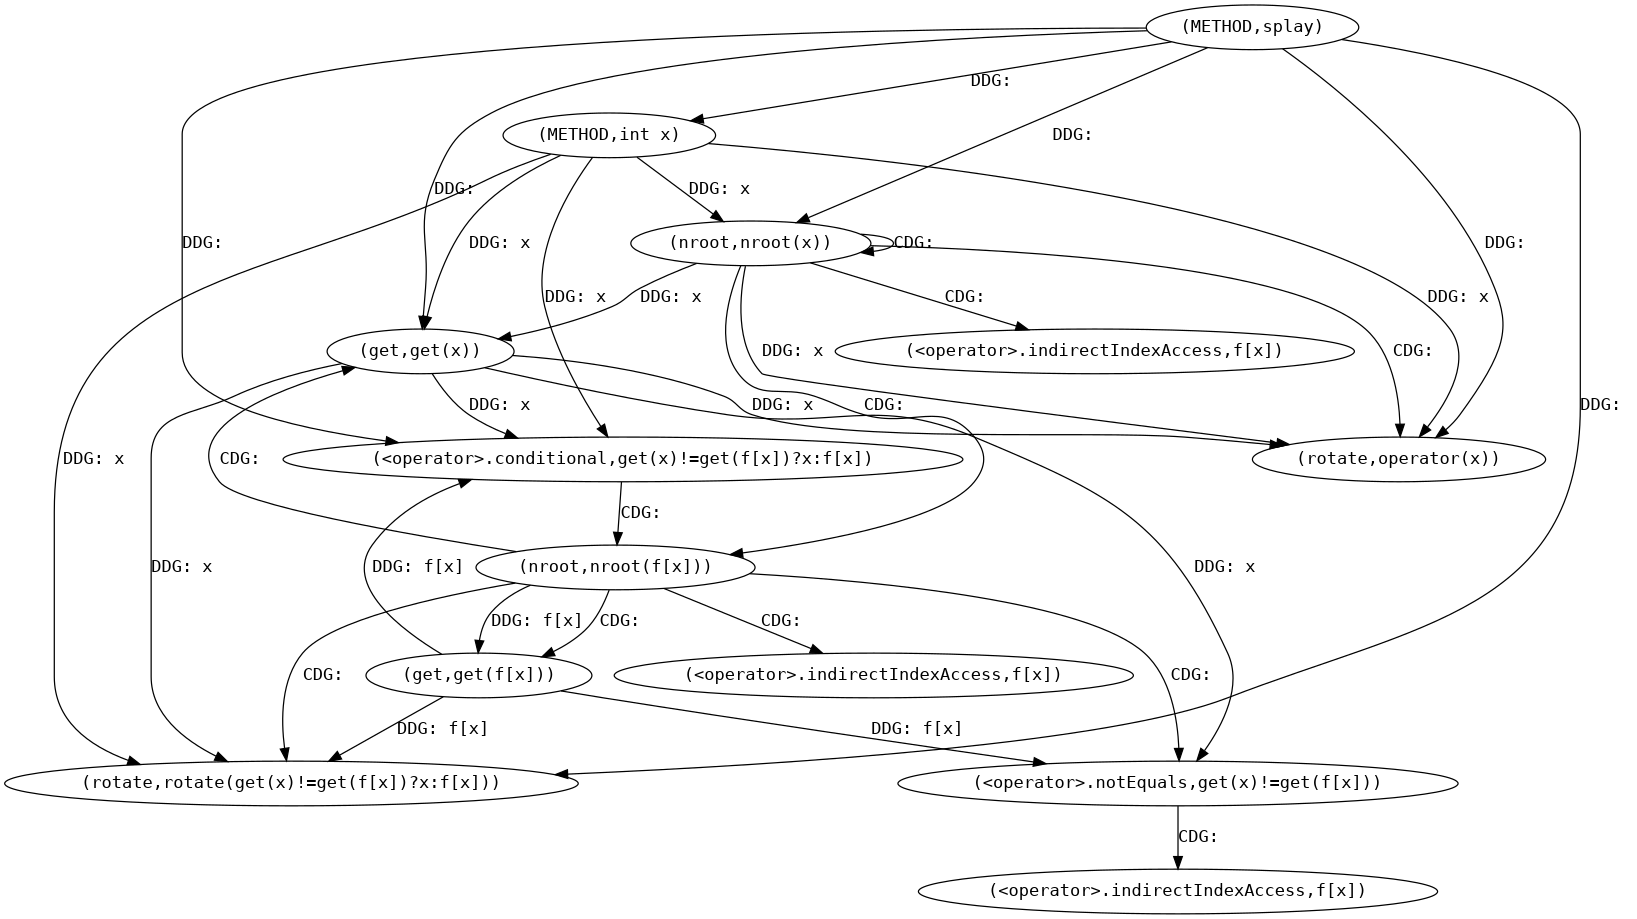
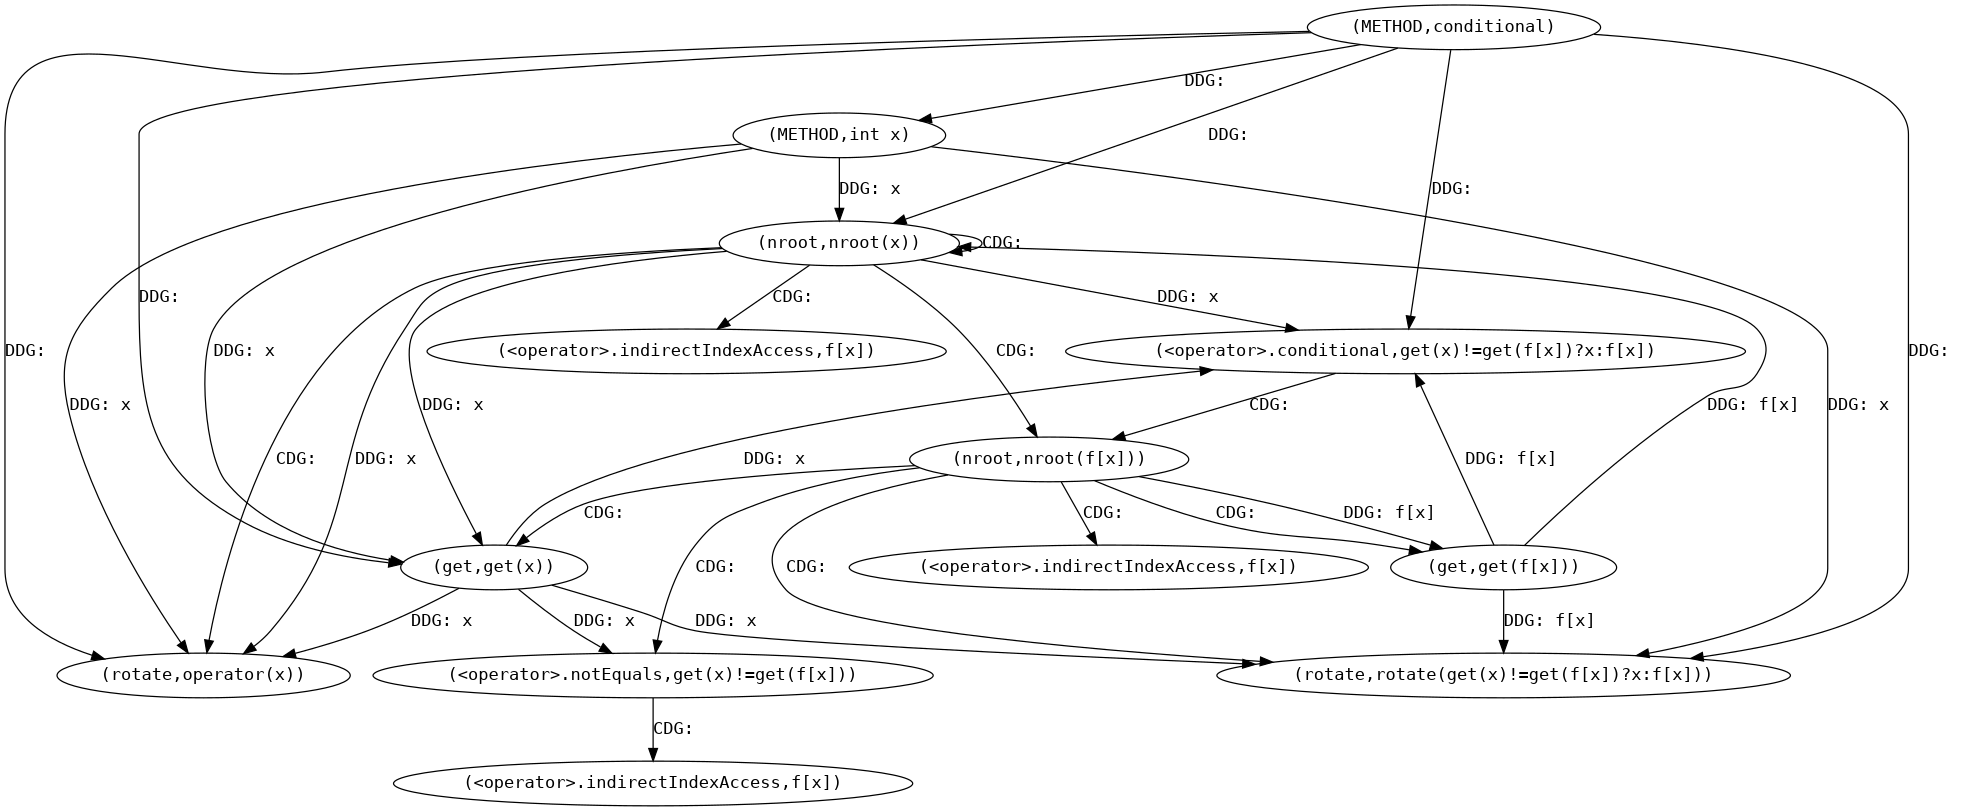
(1252, 27) -> (1454, 27)
(543, 293) -> (1103, 294)
(797, 728) -> (1538, 279)
